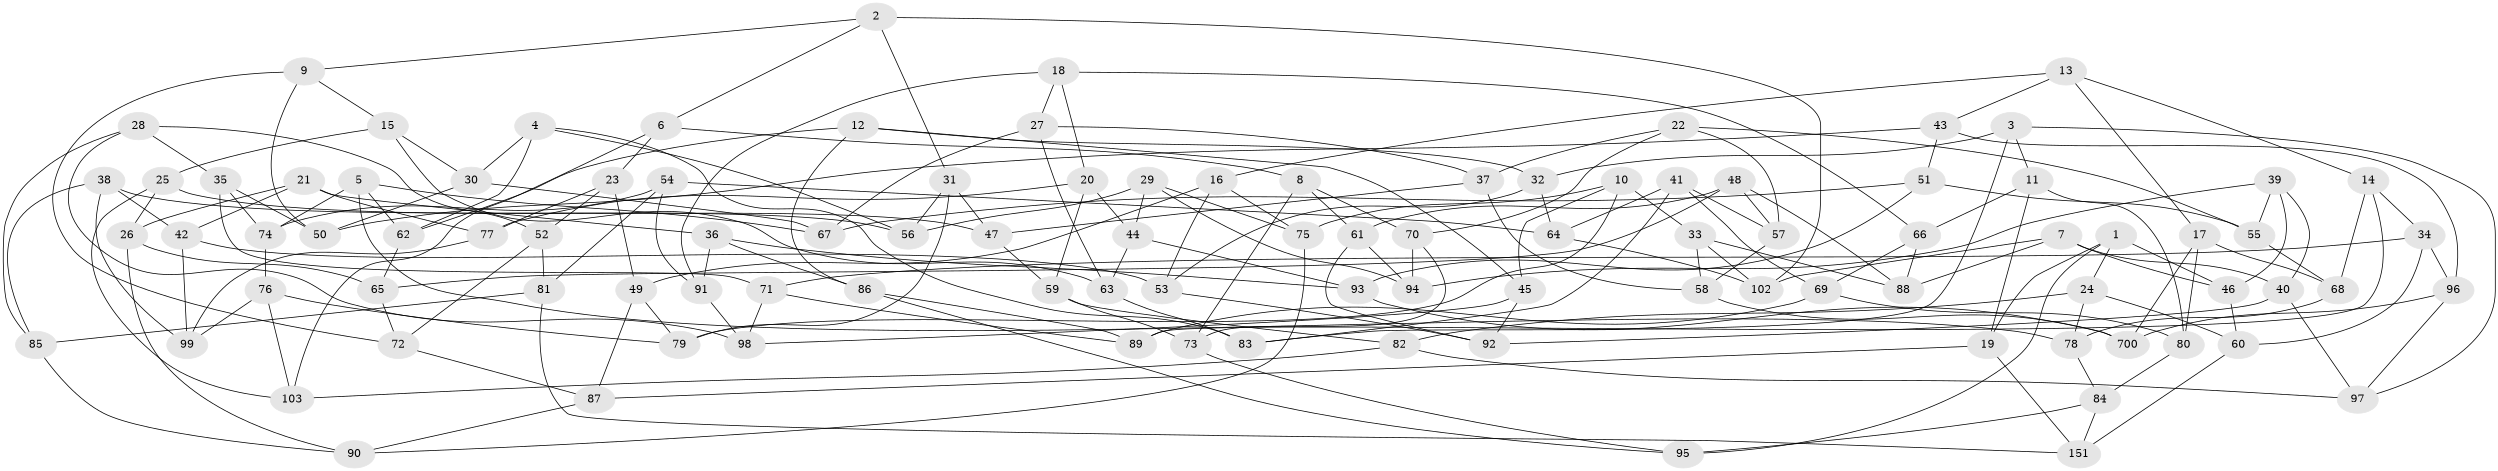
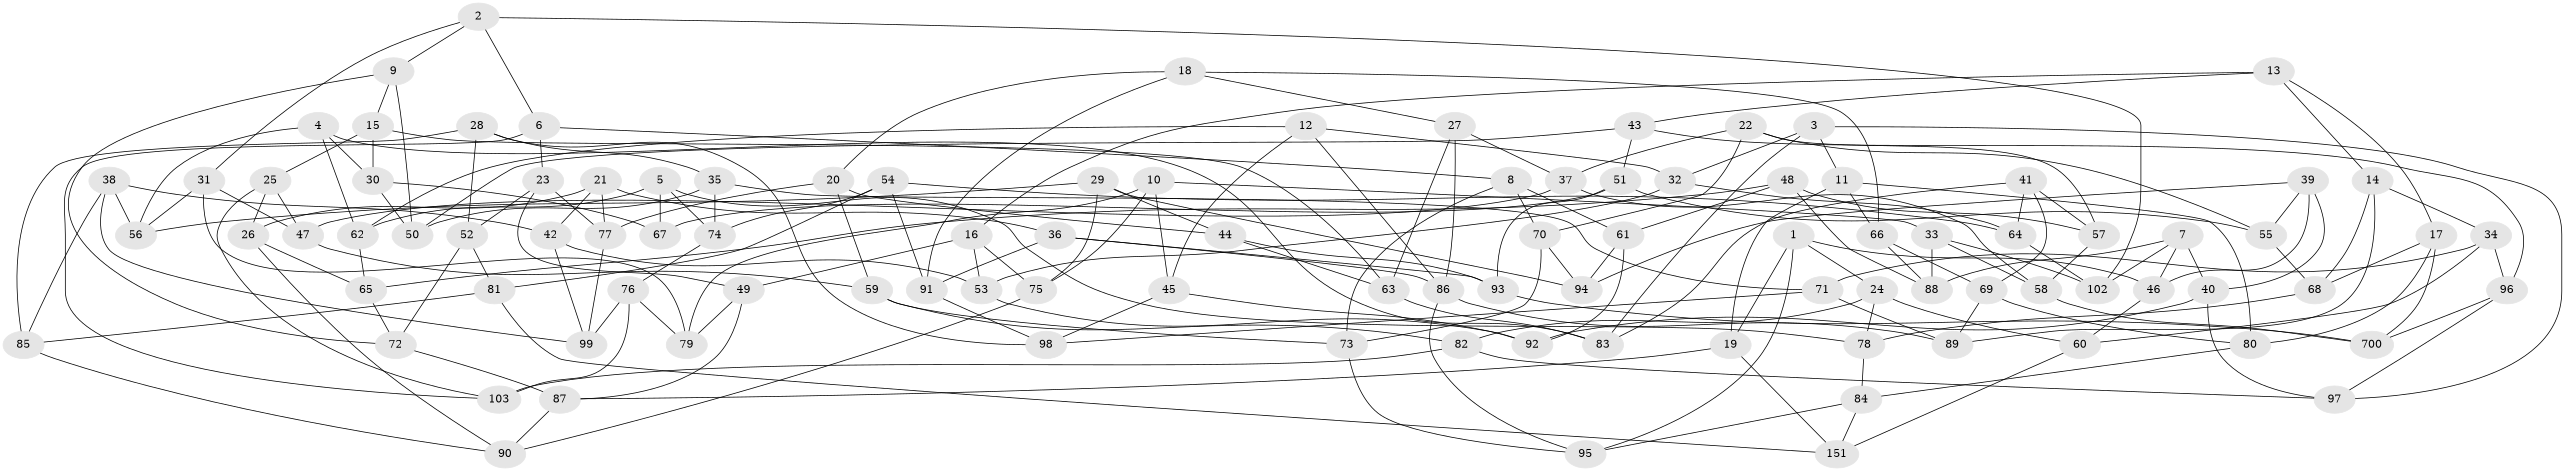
(909, 175) -> (1454, 215)
